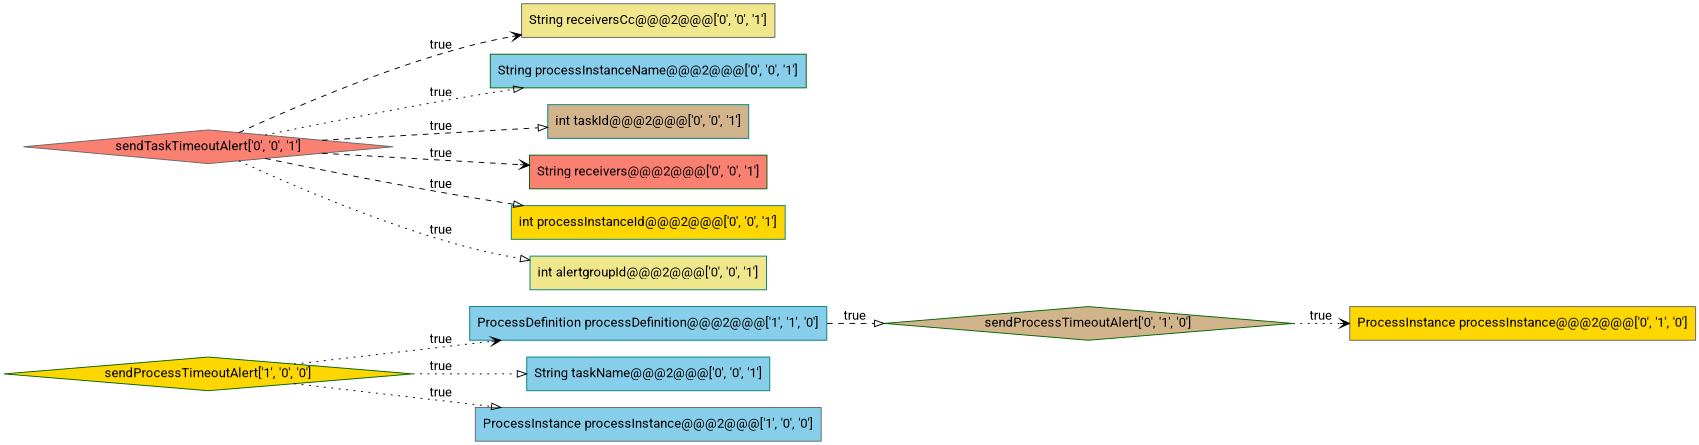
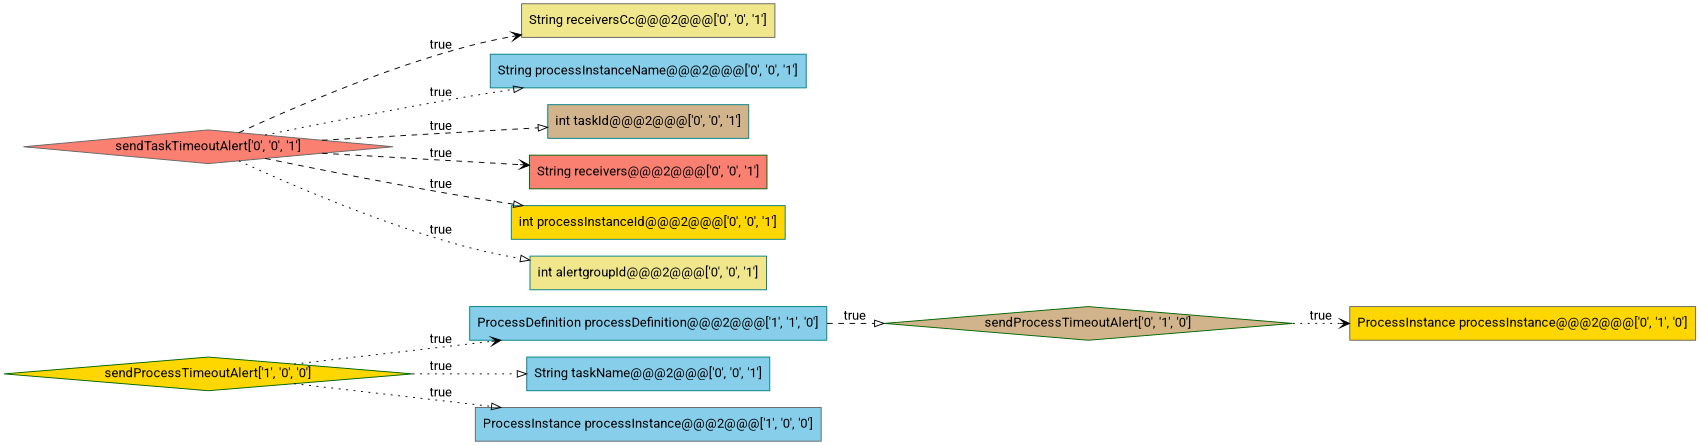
(648, 71) -> (648, 71)
